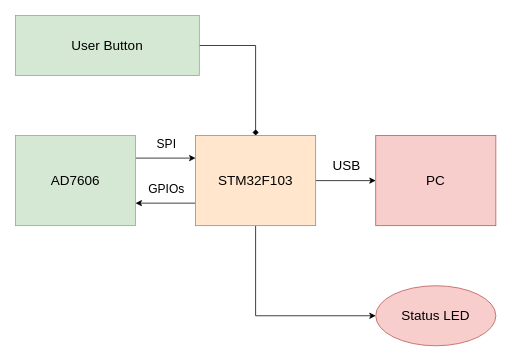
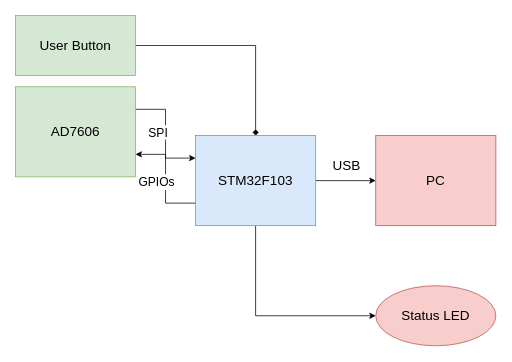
(107, 45) -> (75, 45)
(75, 180) -> (75, 132)
(255, 180) -> (255, 180)
